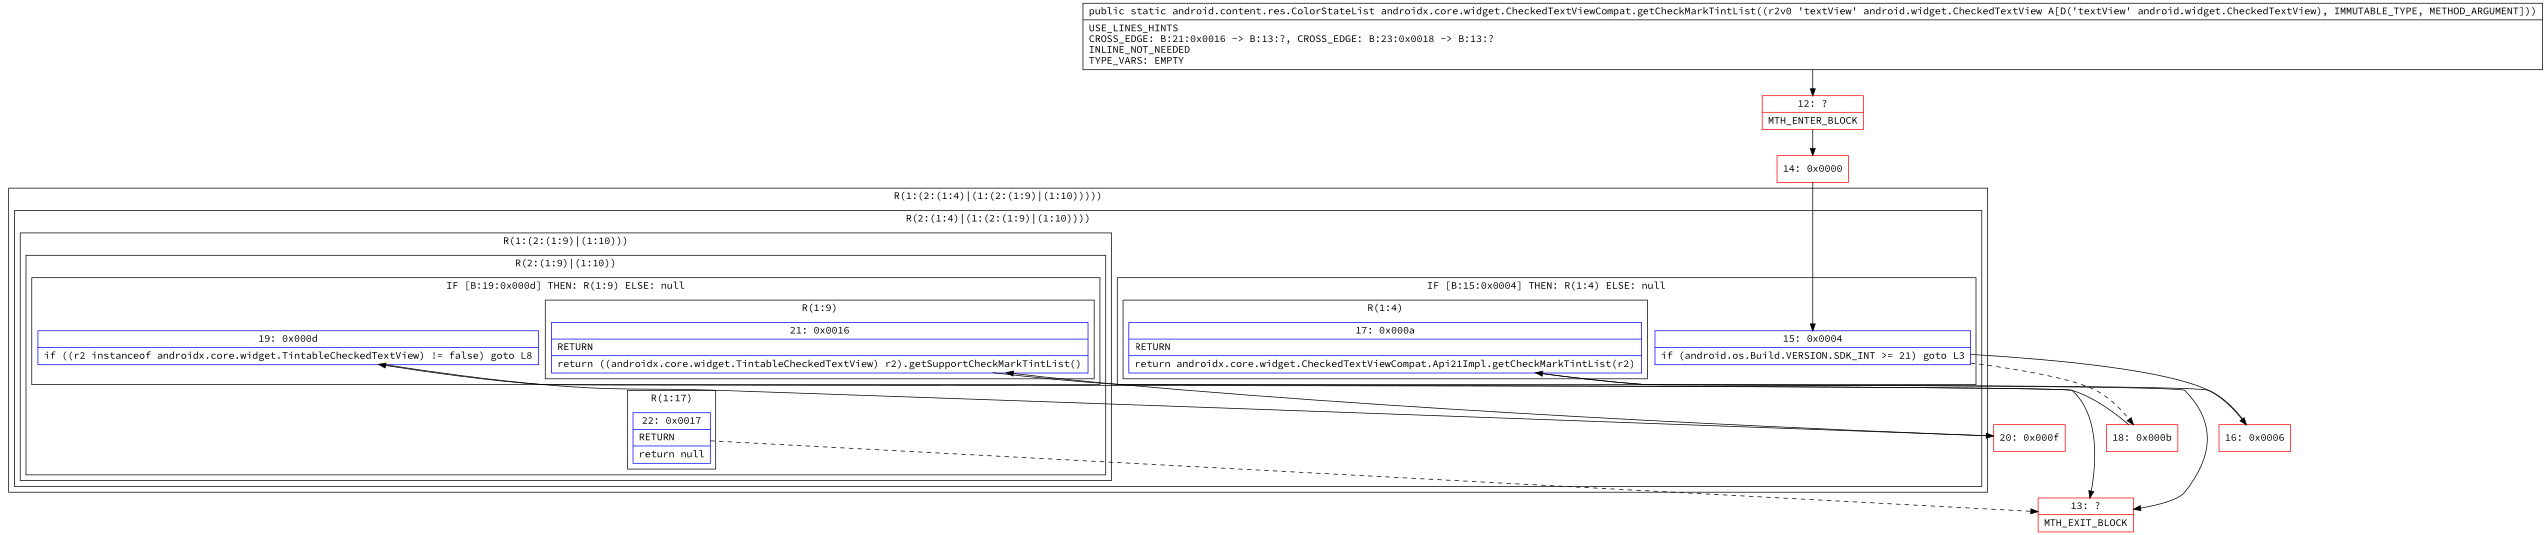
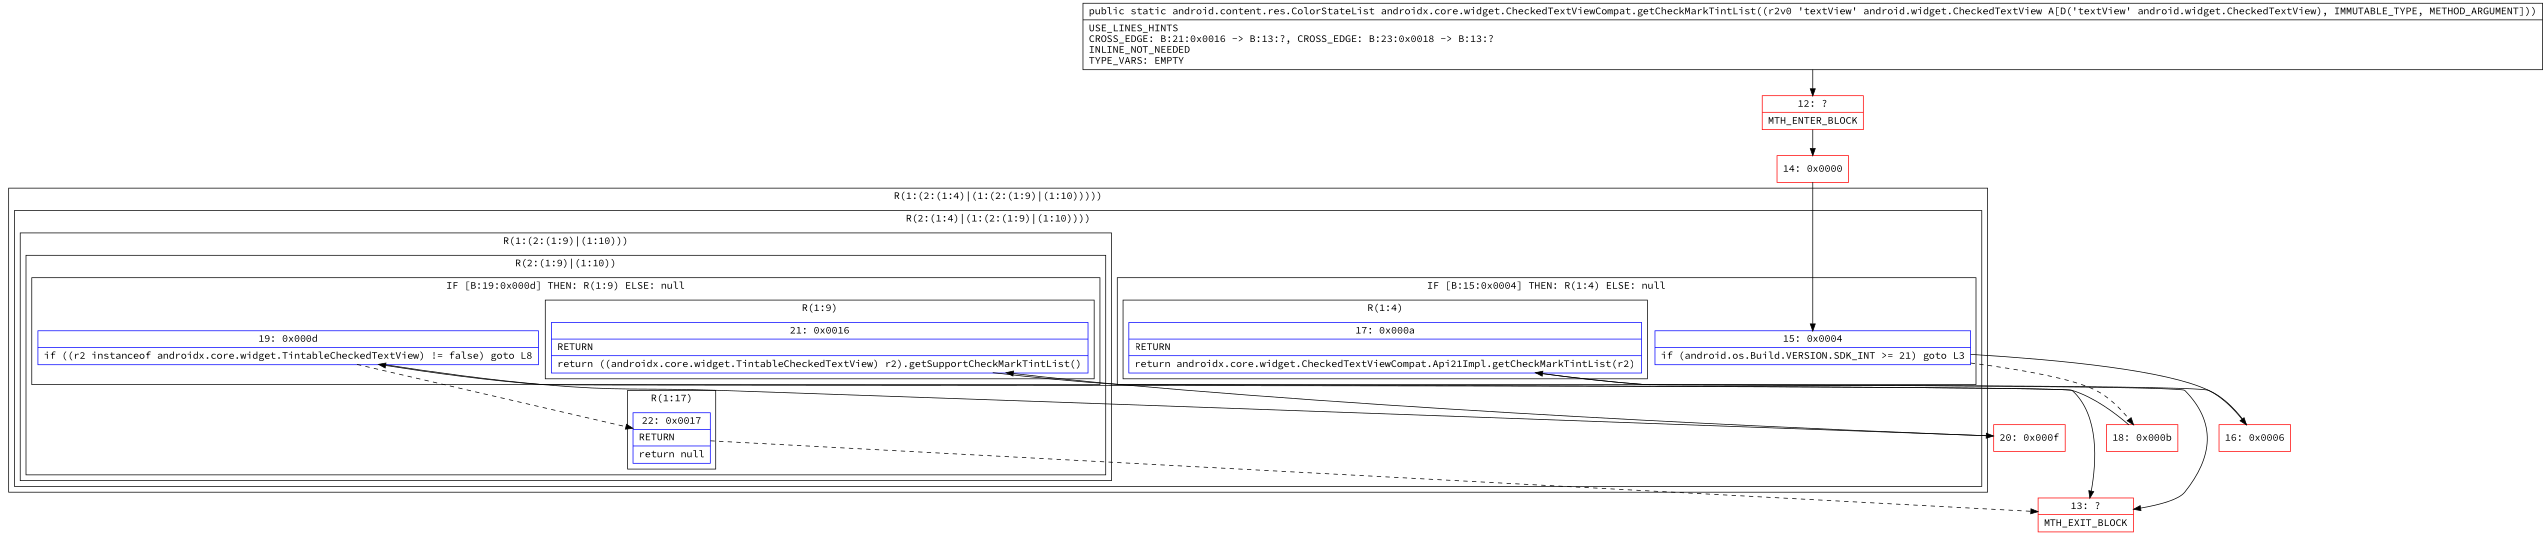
none -> (491, 396)
